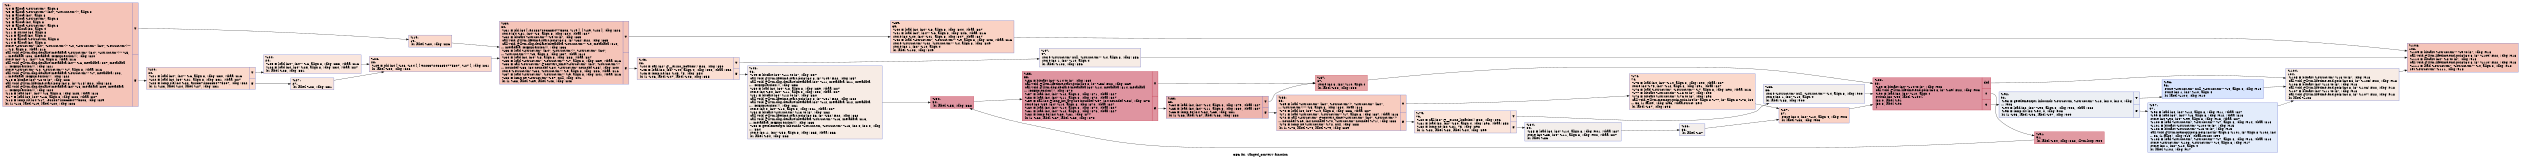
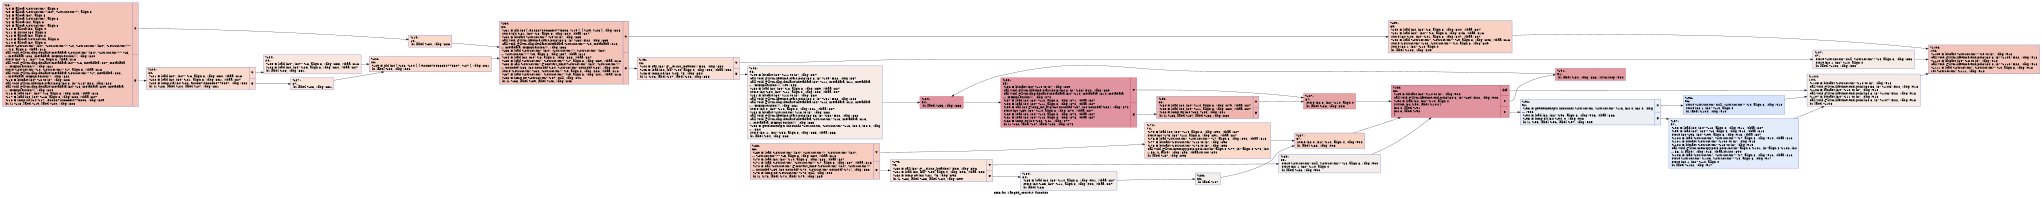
(774, 85) -> (773, 85)
(1271, 113) -> none
